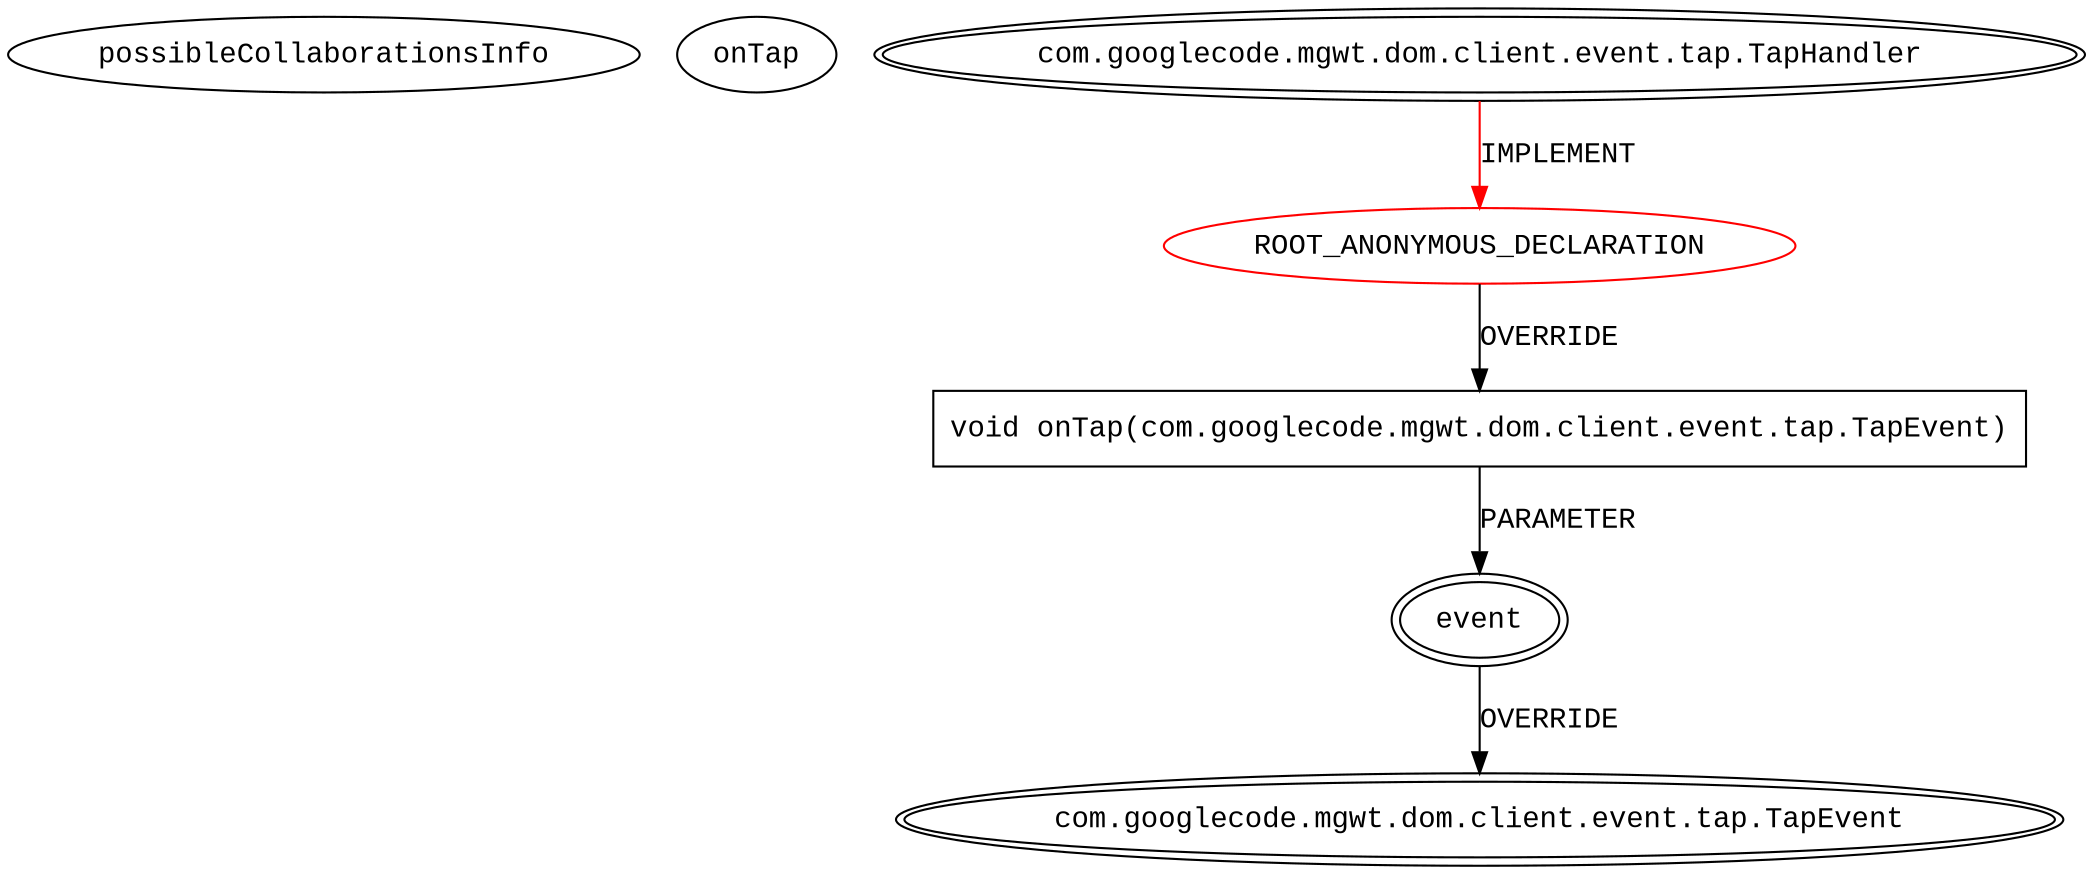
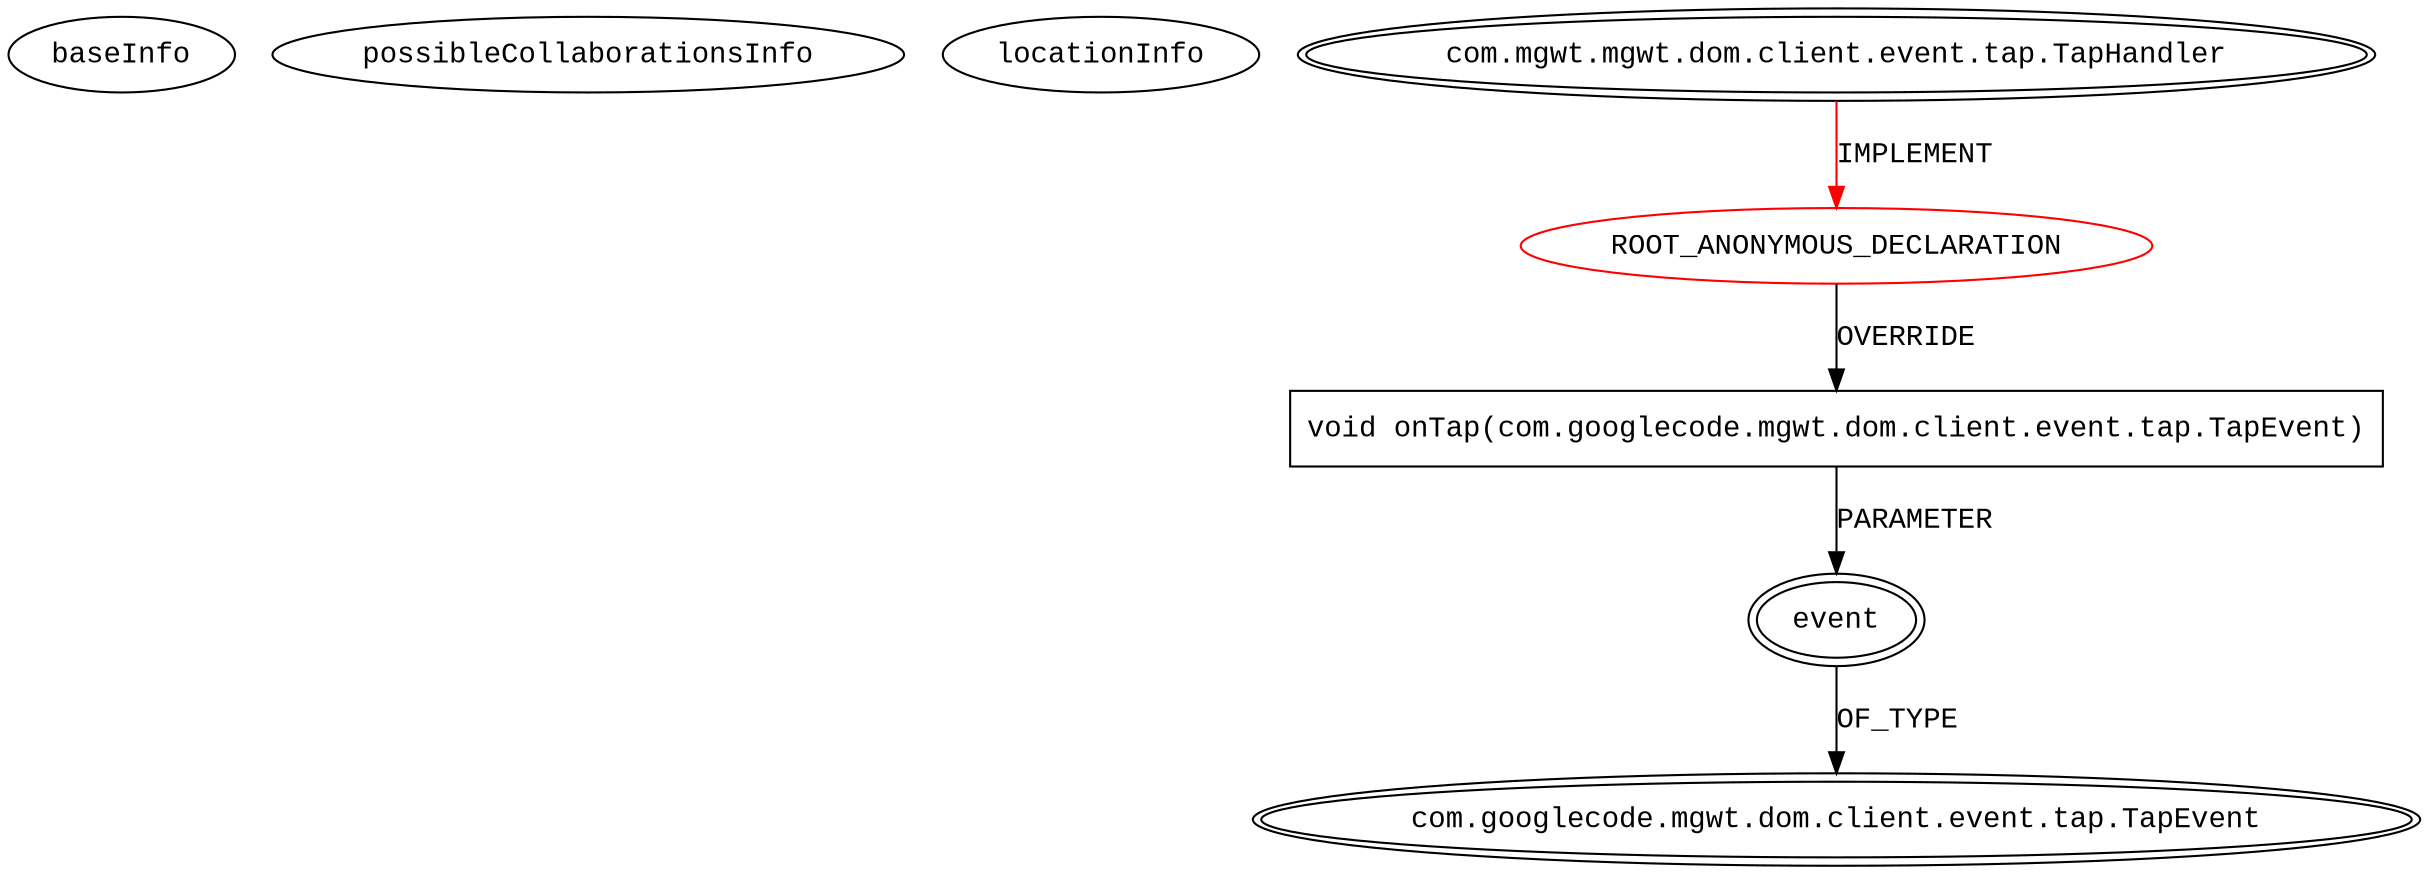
none -> (122, 55)
(757, 55) -> (1101, 55)
(1480, 55) -> (1837, 55)
(1550, 720) -> (1897, 720)
